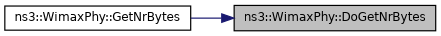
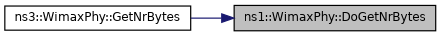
(335, 18) -> (335, 18)
